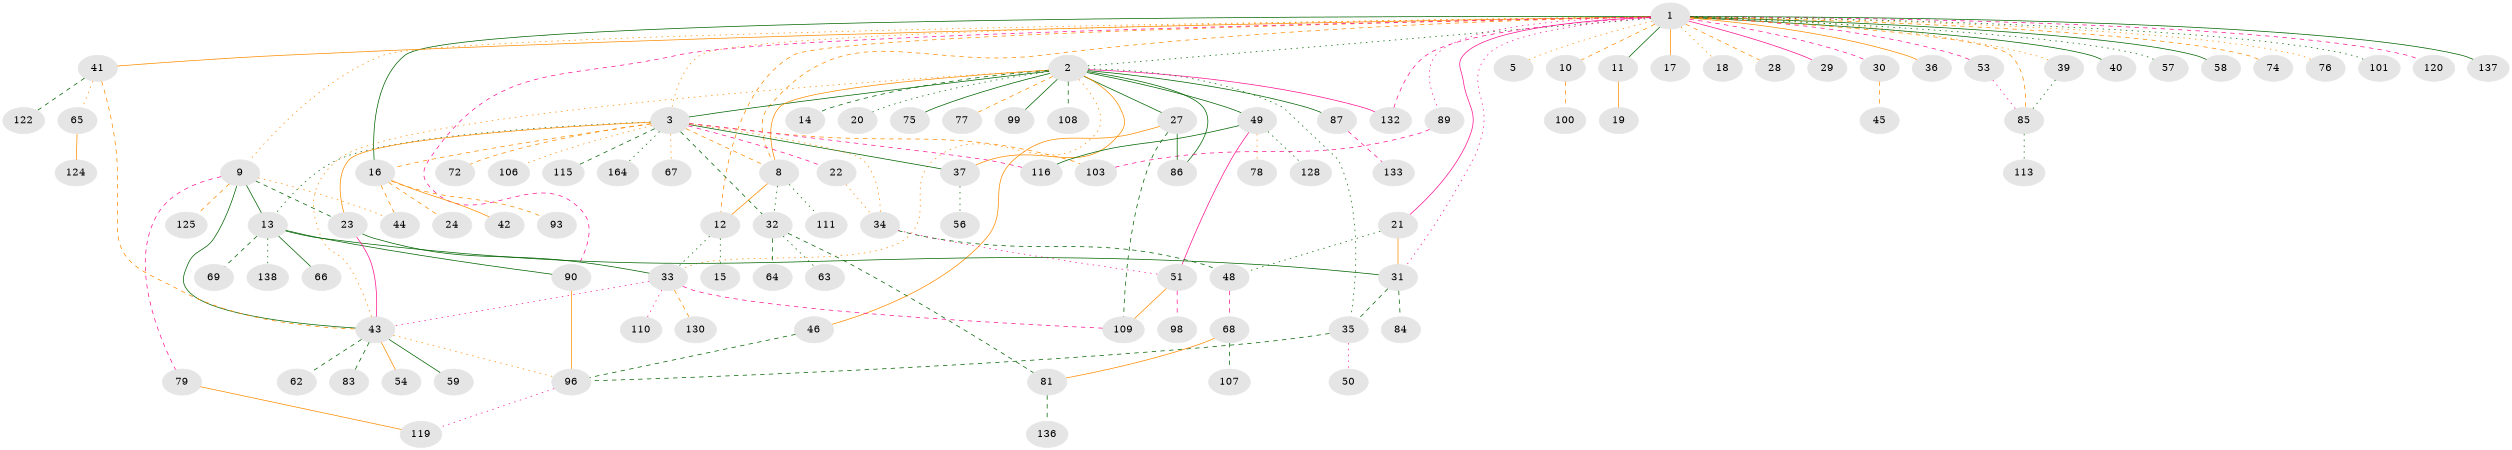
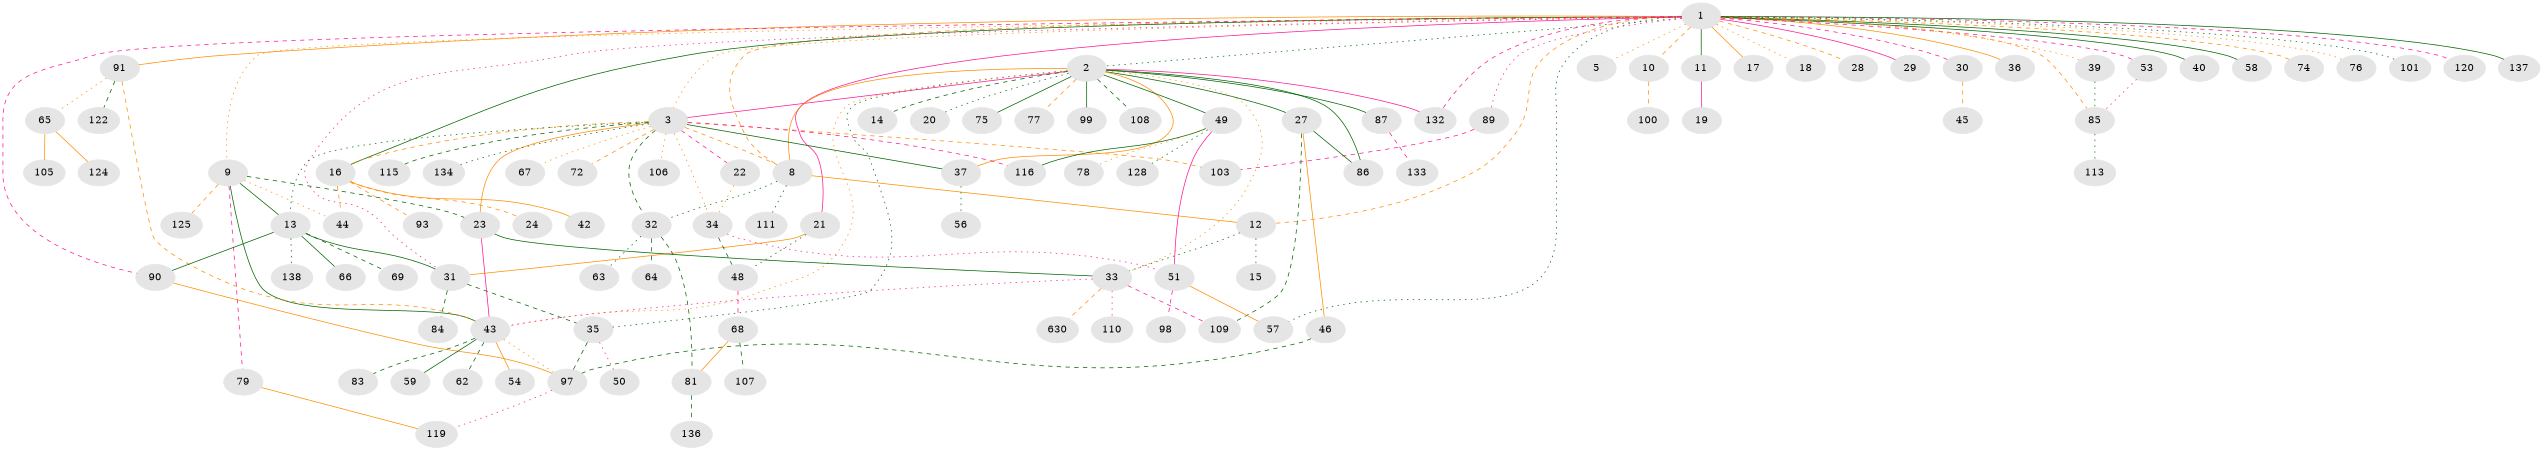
(98, 68) -> (120, 68)
(869, 93) -> (849, 98)
(1618, 95) -> (1702, 95)
none -> (44, 173)
(618, 173) -> (444, 173)
(1150, 304) -> (1224, 304)
(696, 330) -> (1058, 330)
(571, 382) -> (567, 382)
